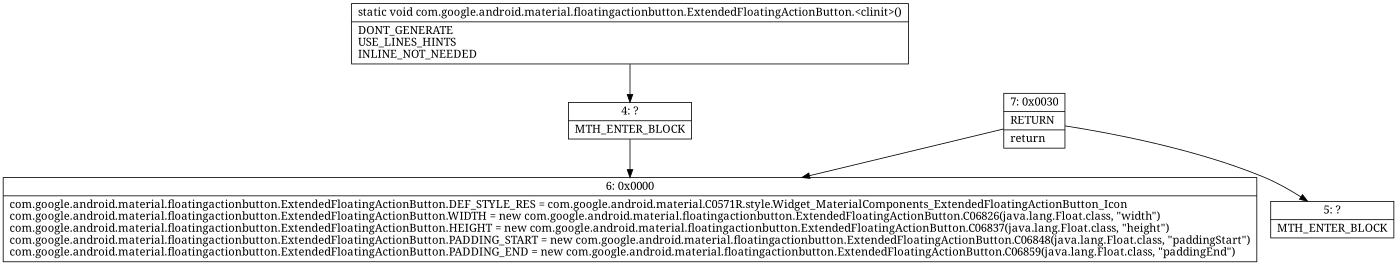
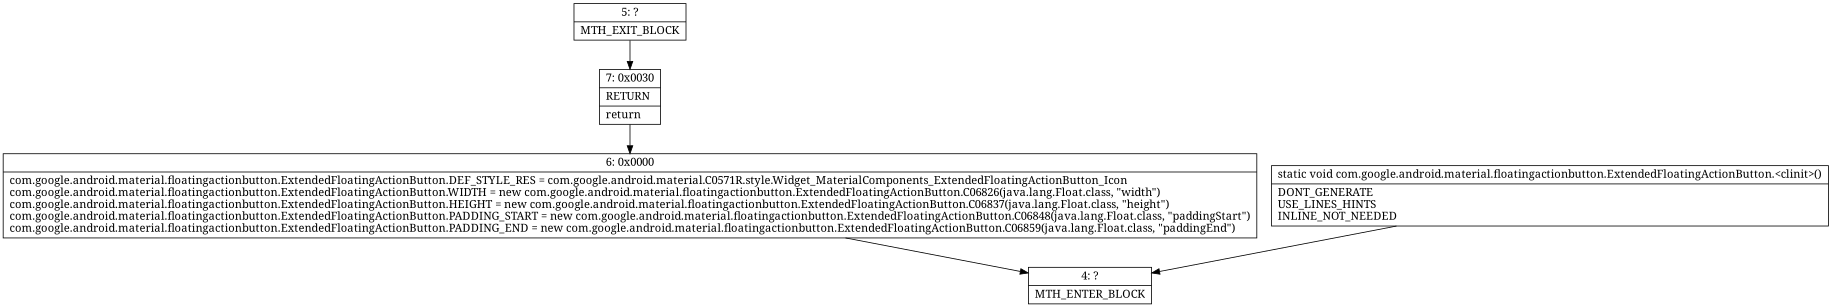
(1186, 151) -> (630, 51)
(630, 154) -> (933, 255)
(1332, 228) -> (630, 31)
